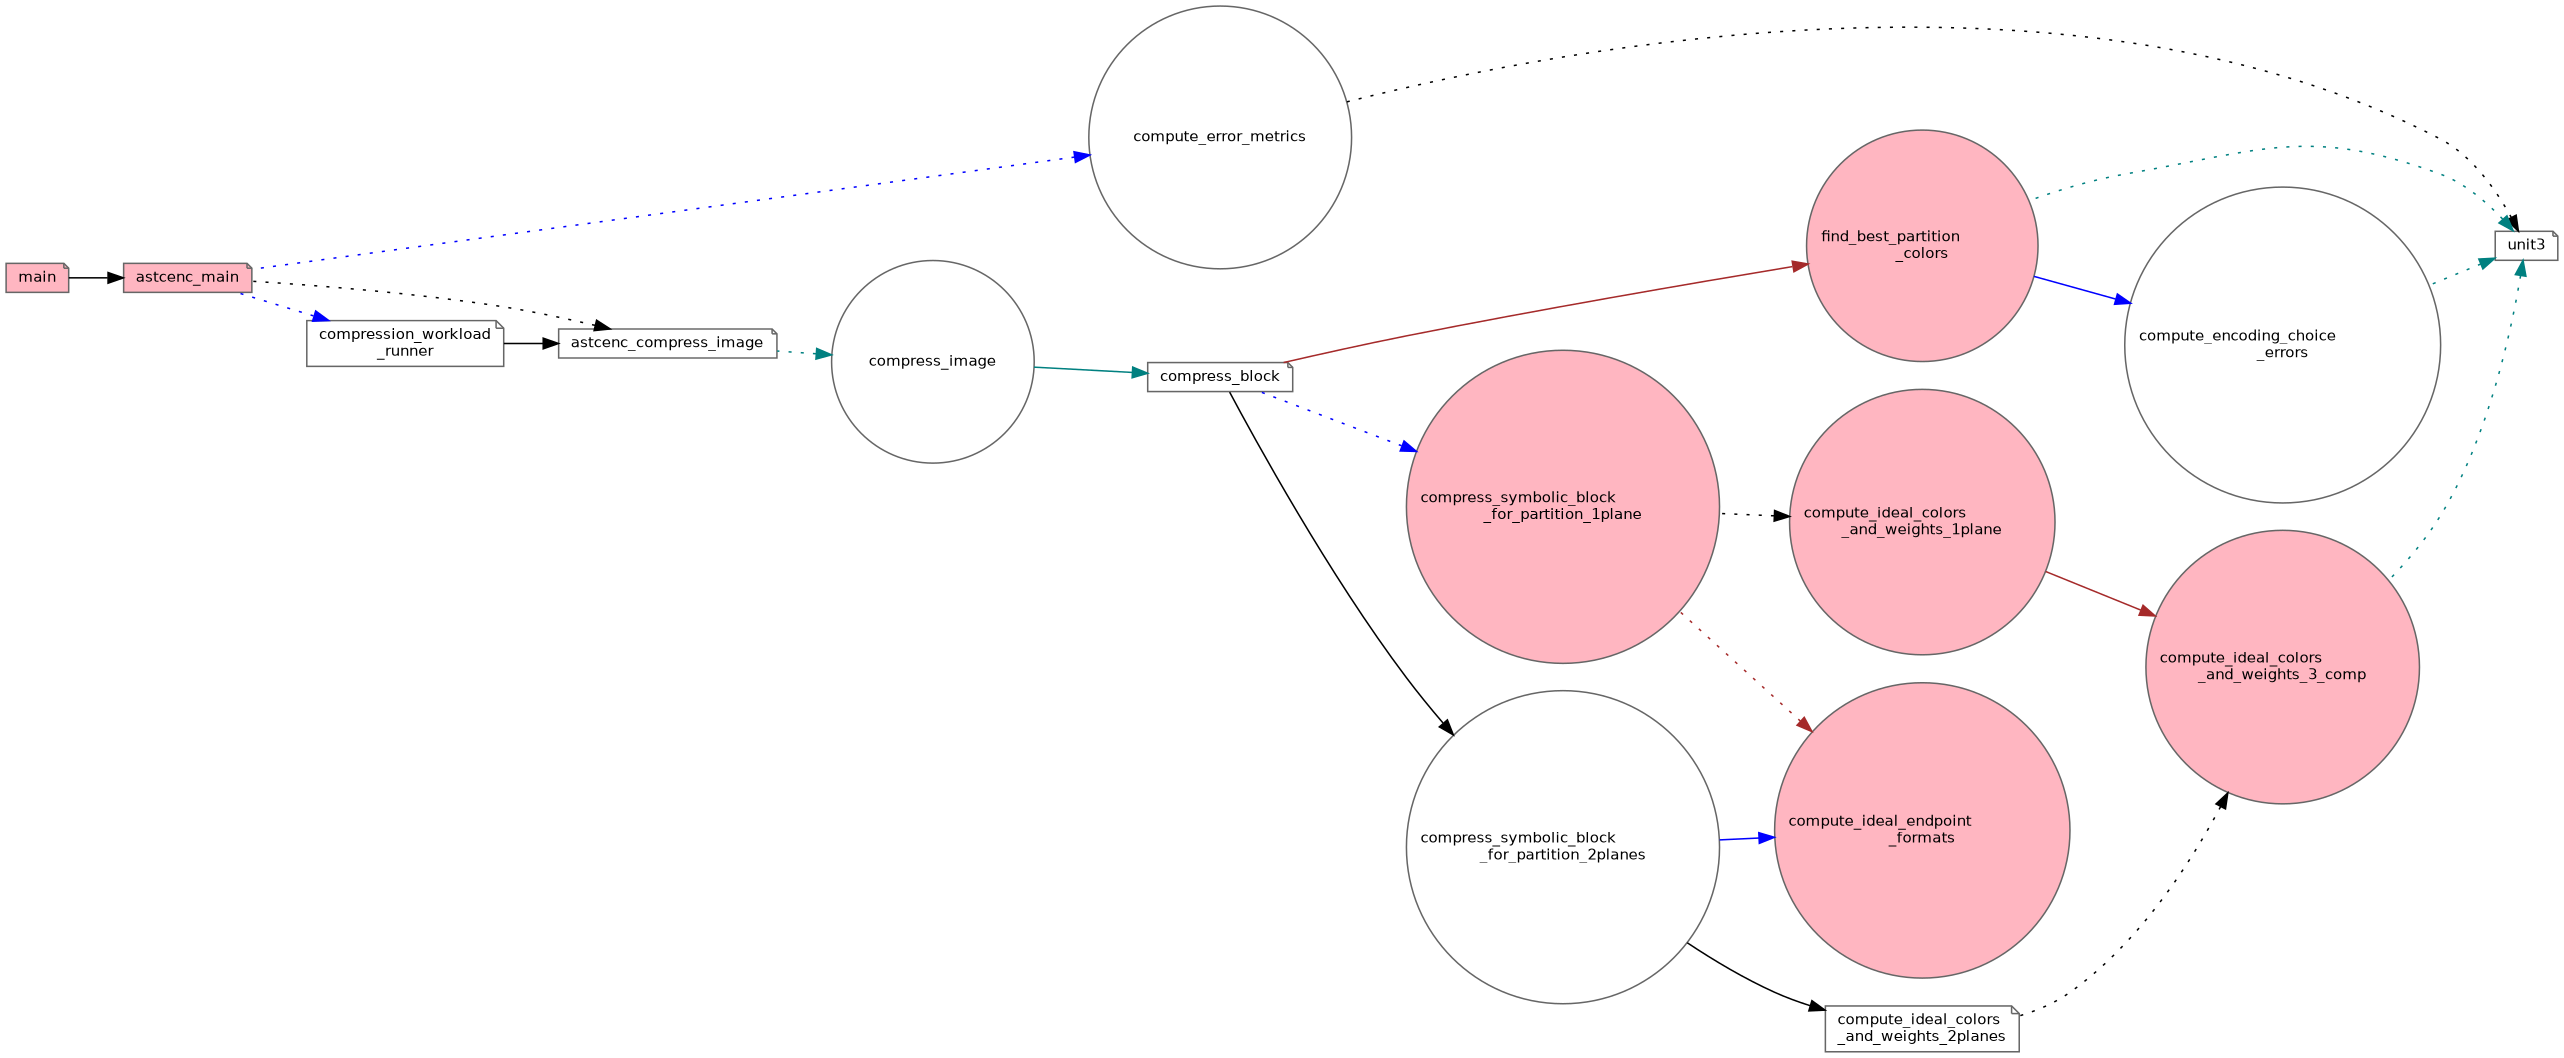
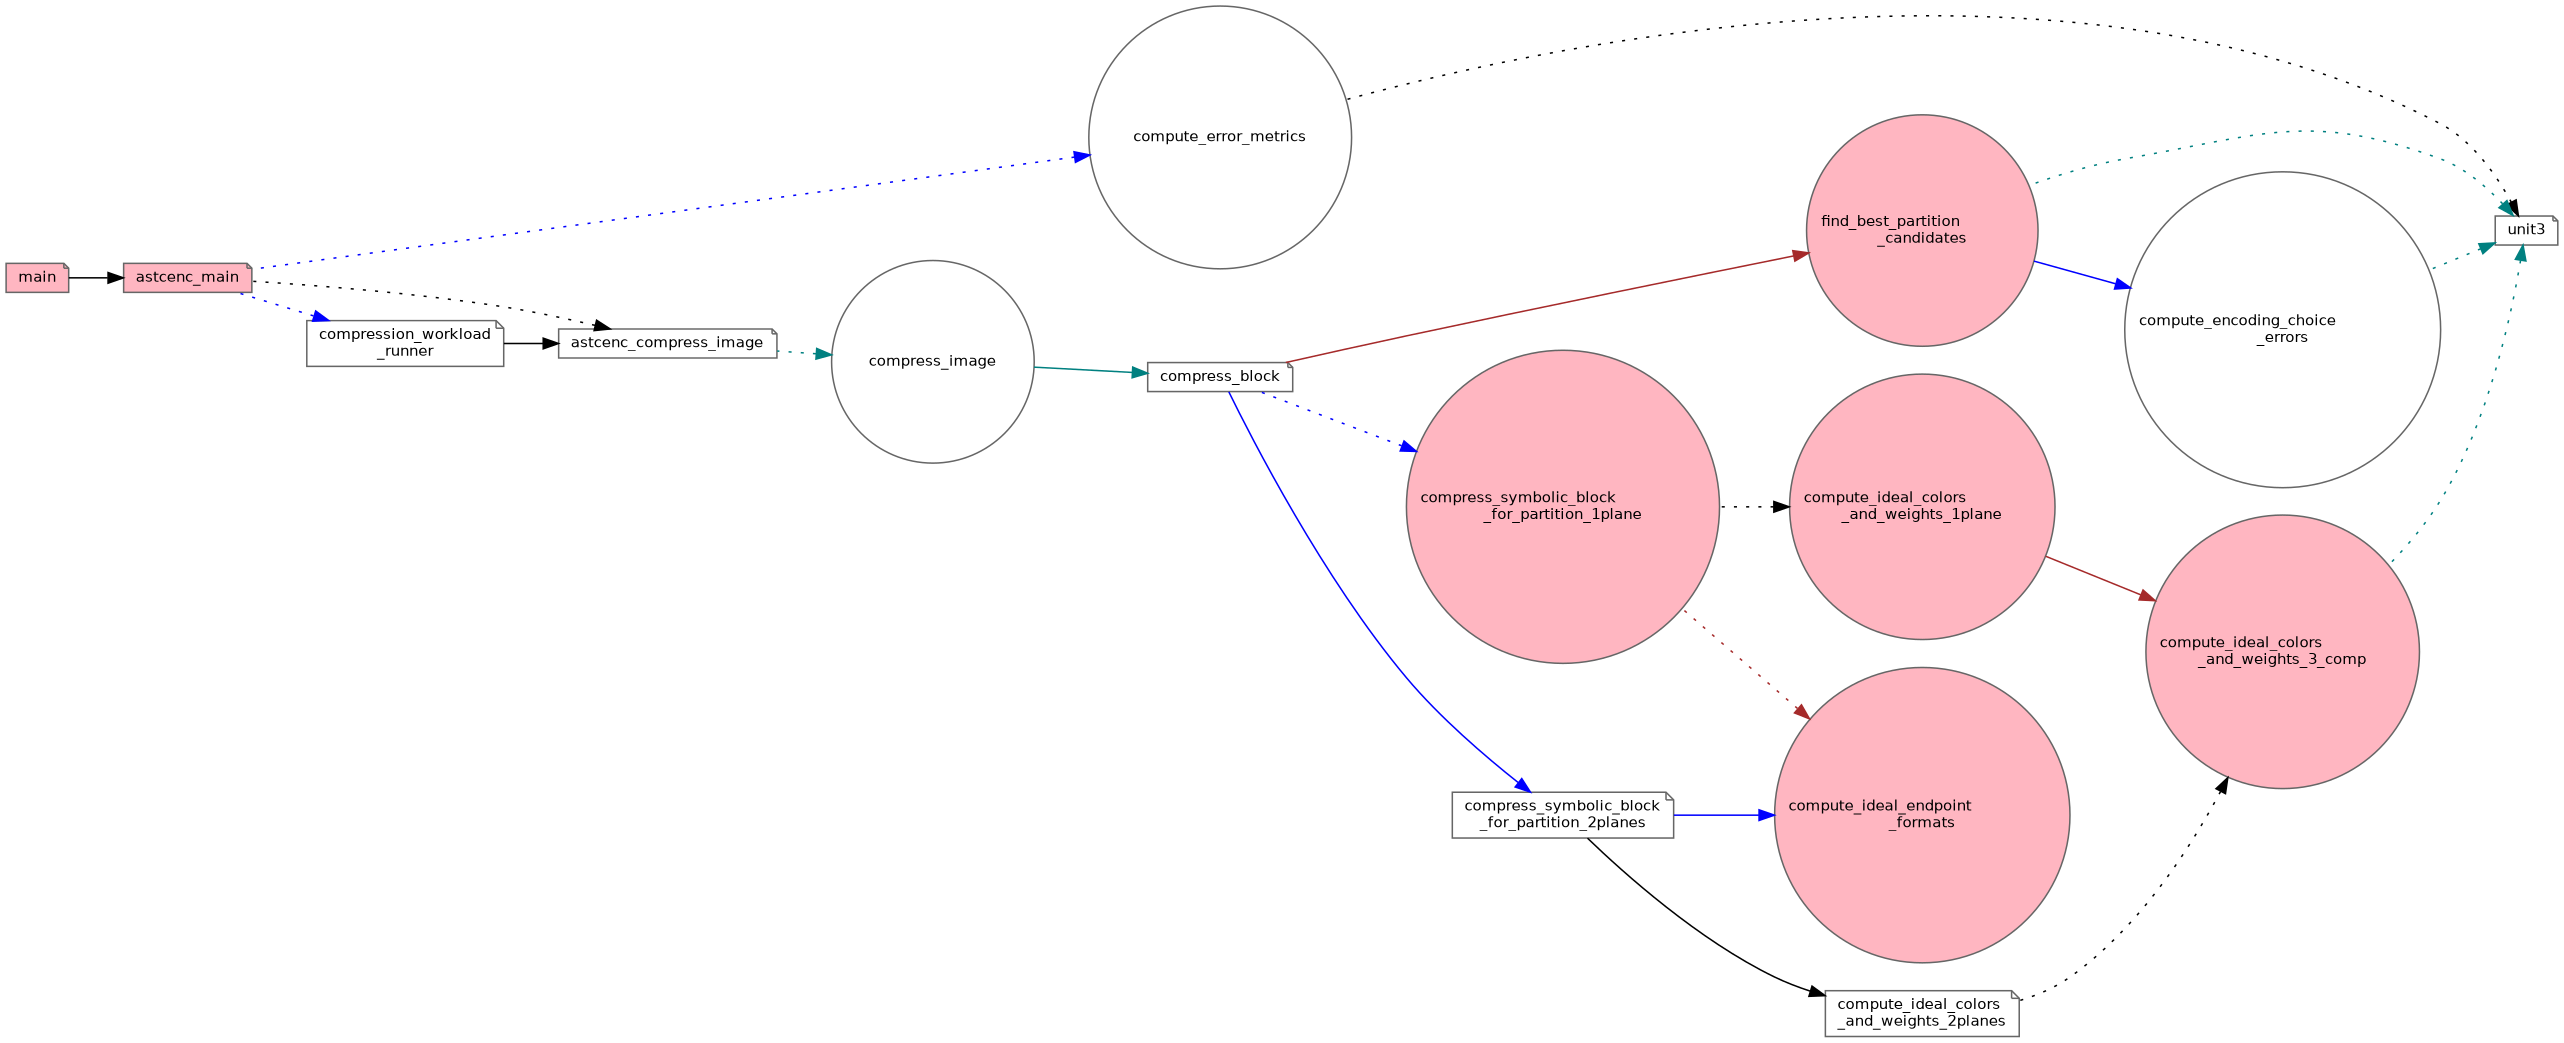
(1922, 246) -> (1922, 231)
(1328, 563) -> (1351, 604)
(1563, 847) -> (1563, 815)
